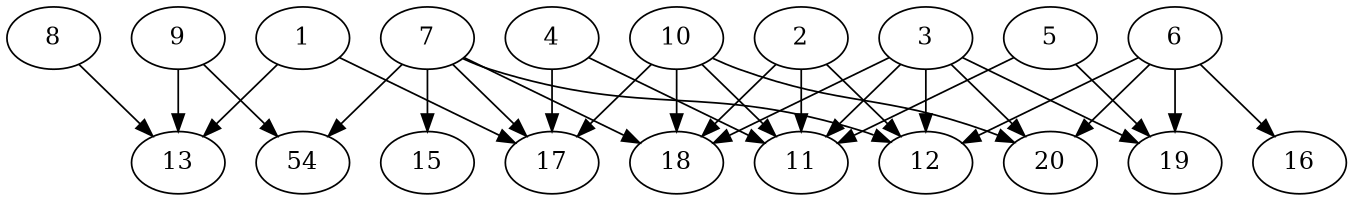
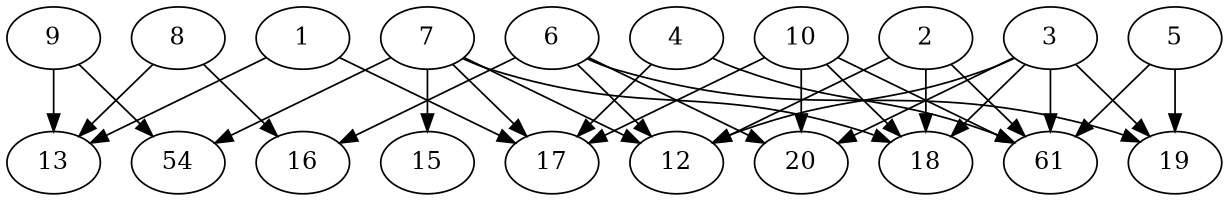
none -> (234, 94)
(801, 163) -> (1050, 163)
